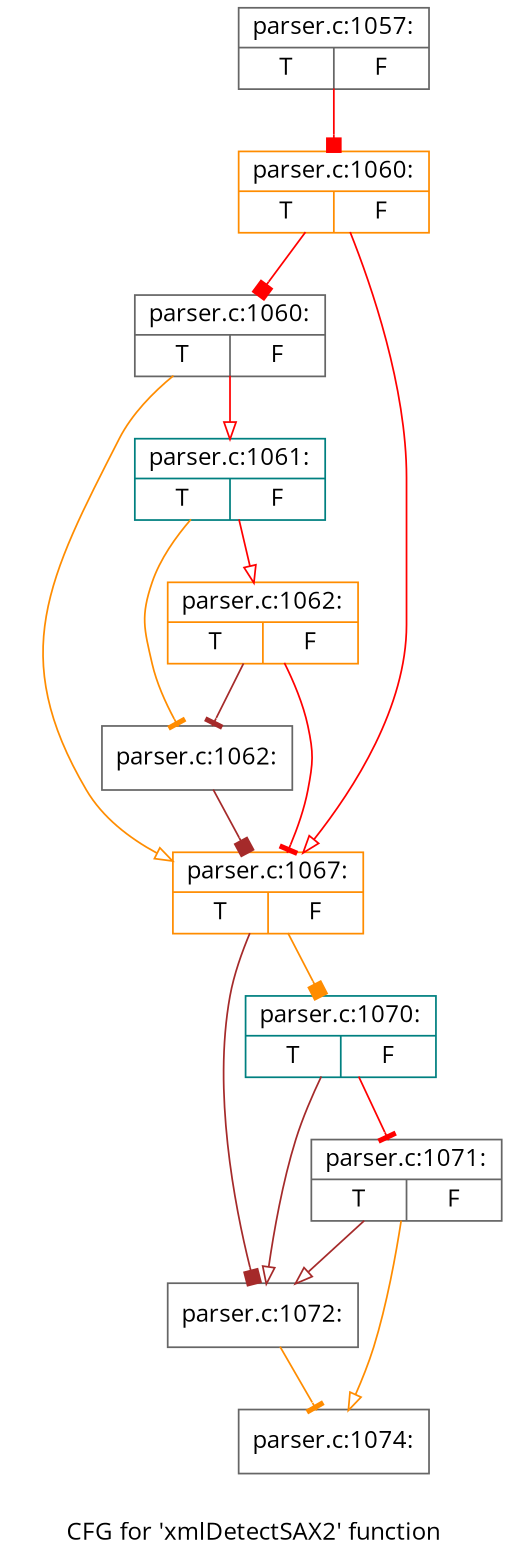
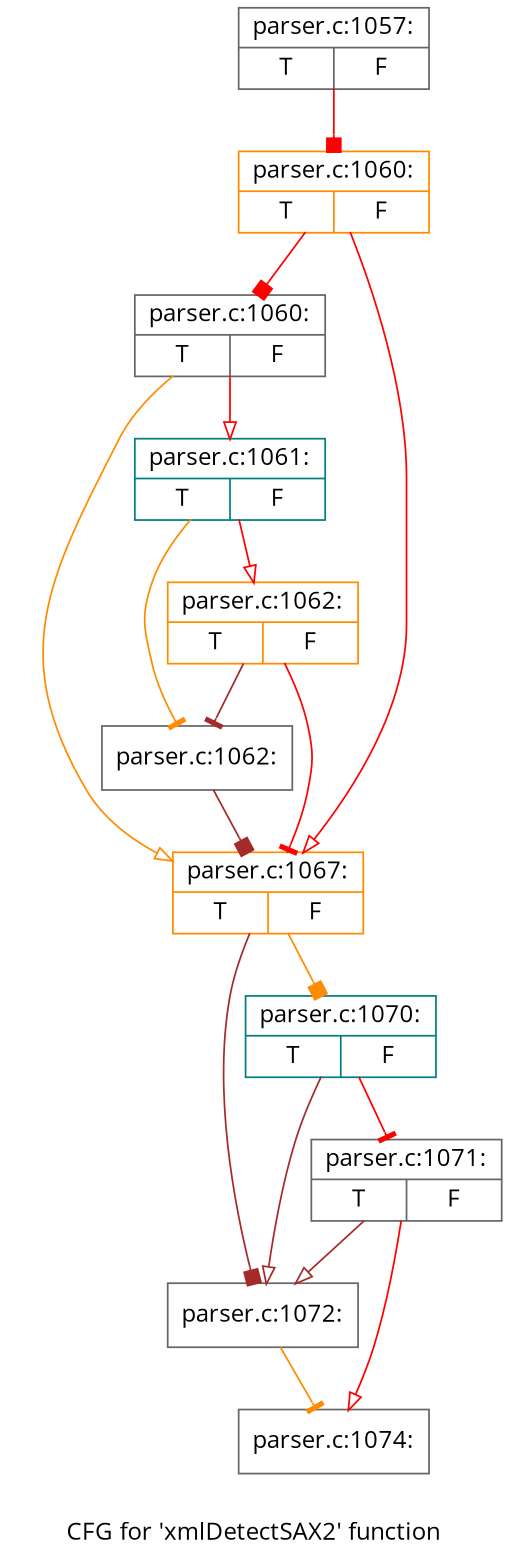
(384, 1309) -> (384, 1309)
